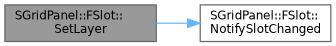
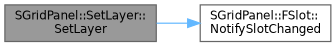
(81, 23) -> (81, 23)
